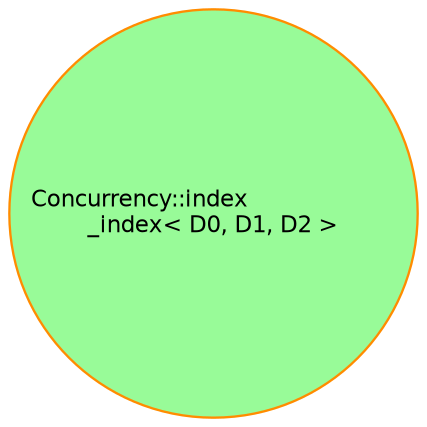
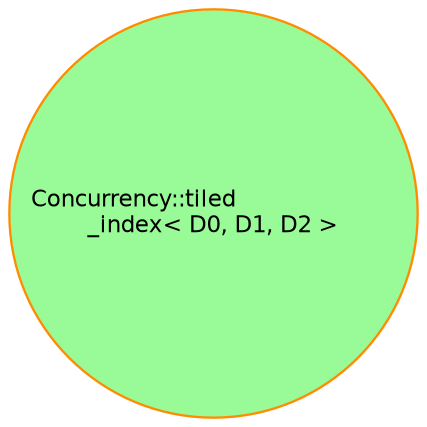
(214, 214) -> (214, 214)
